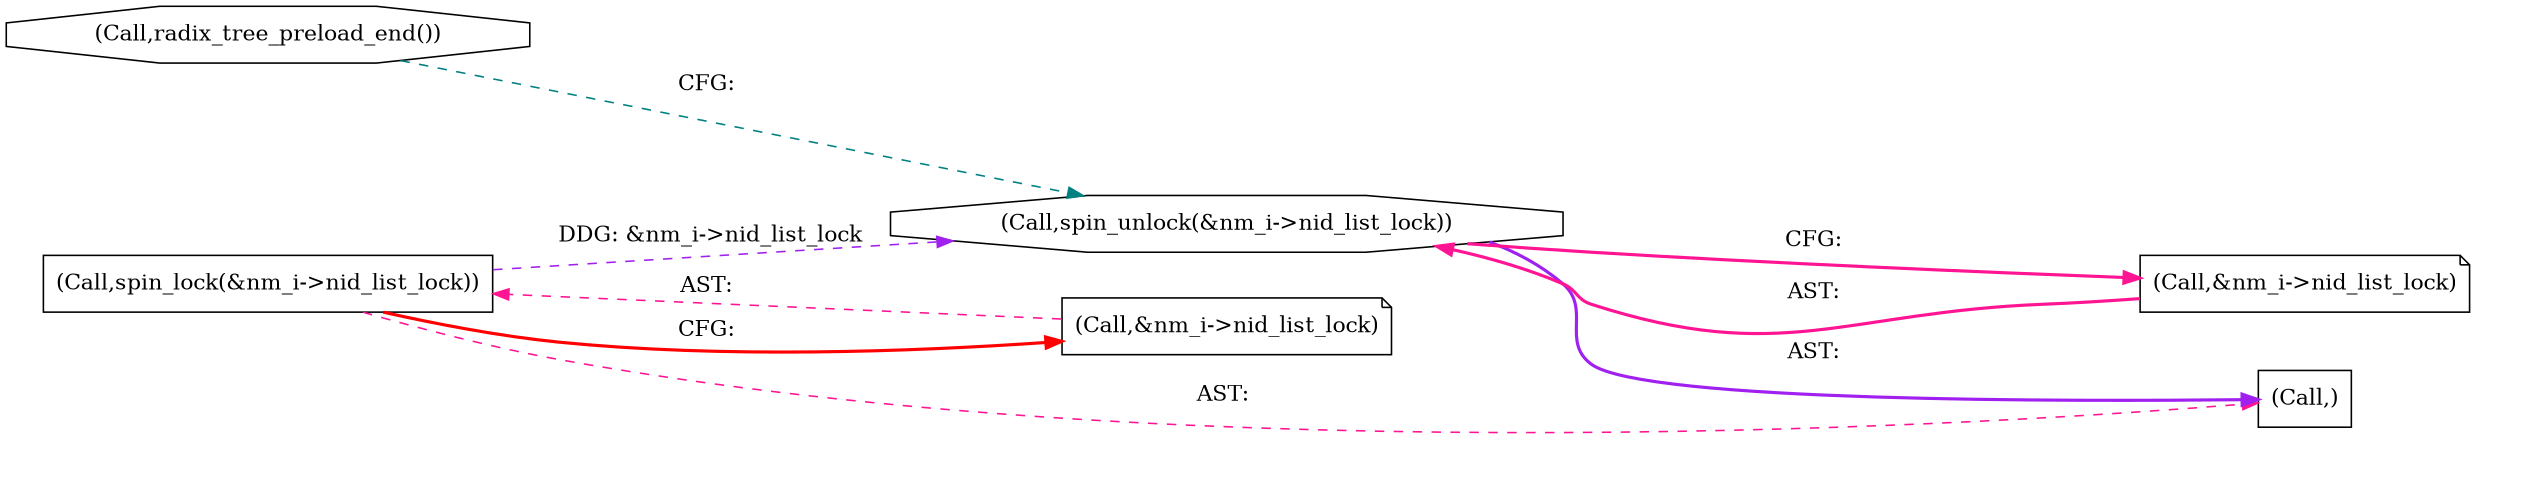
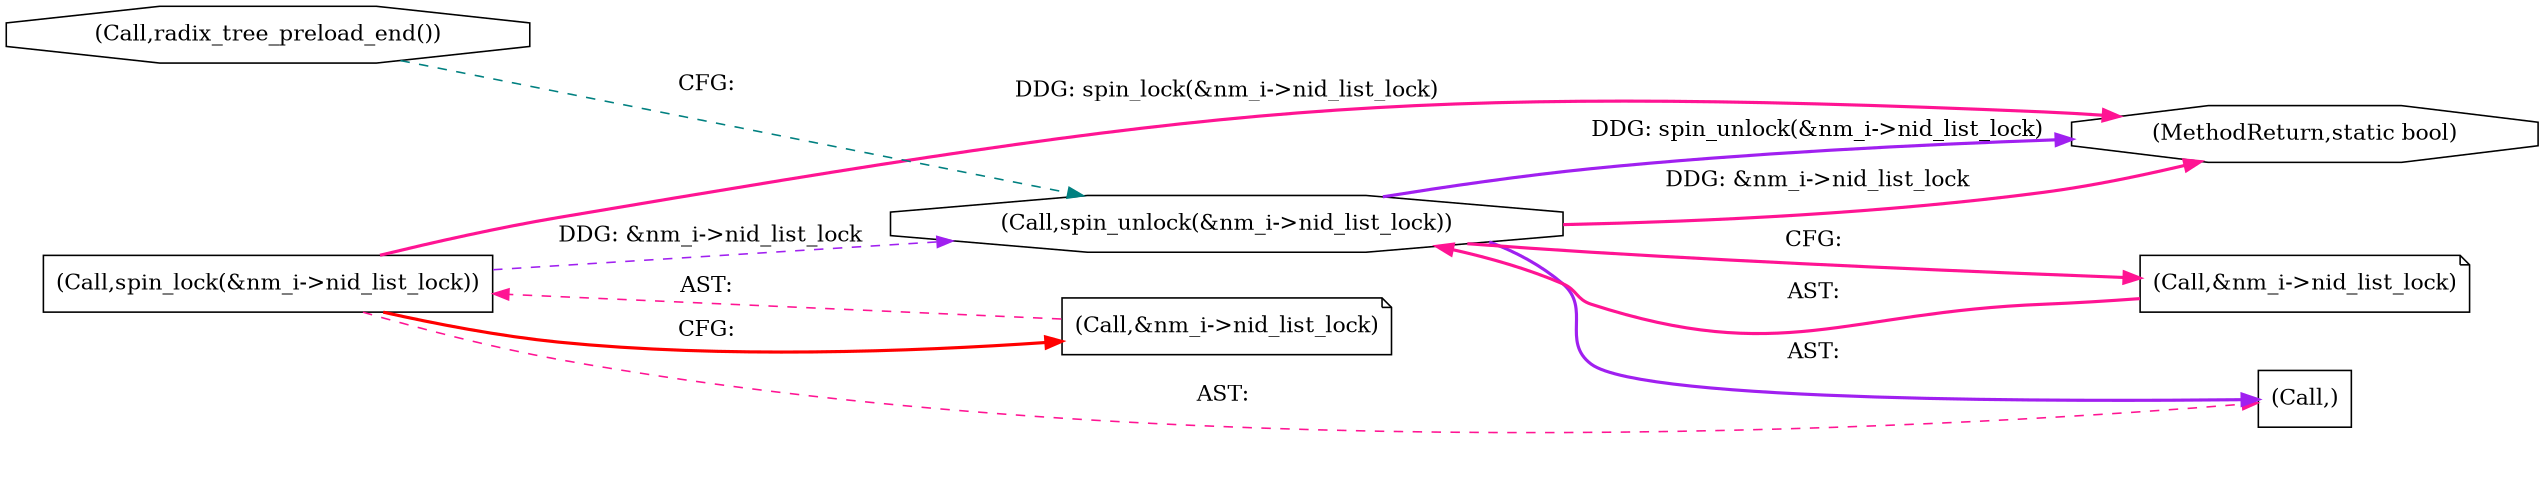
none -> (2305, 134)
